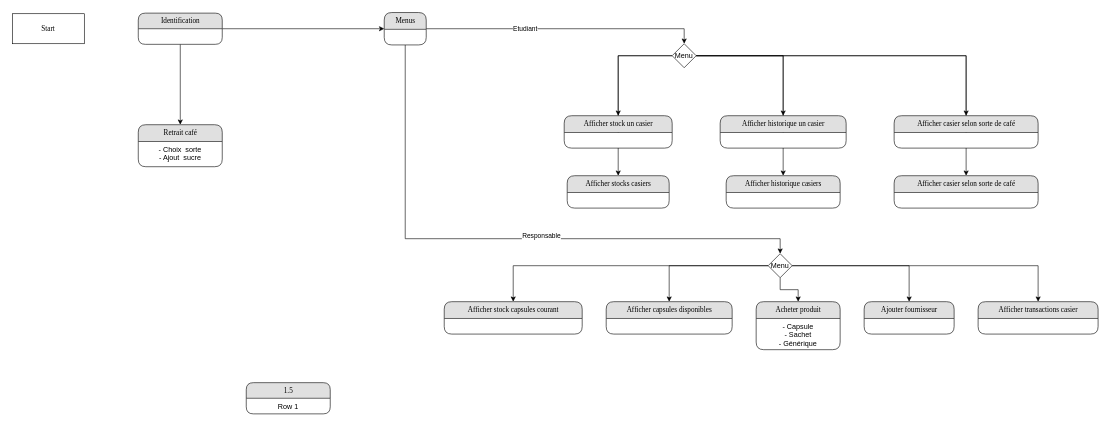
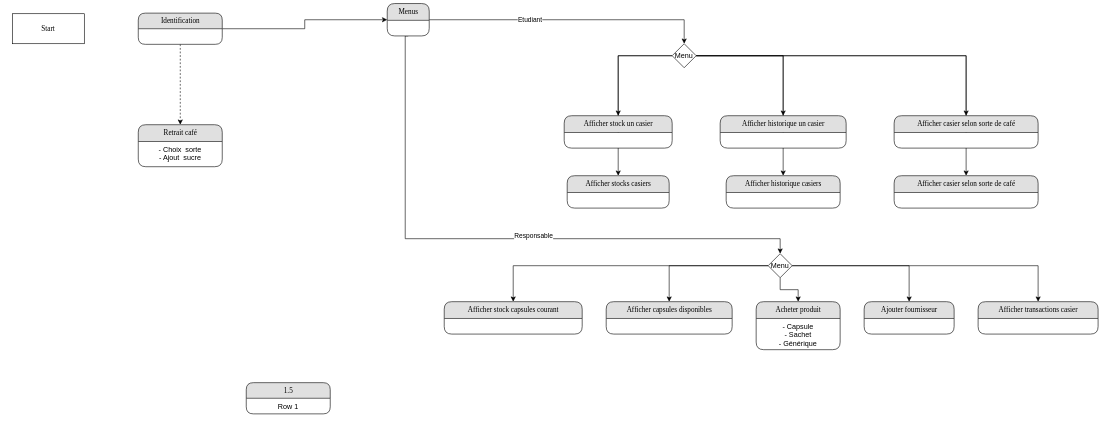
(405, 29) -> (408, 20)
(180, 82) -> (180, 82)
